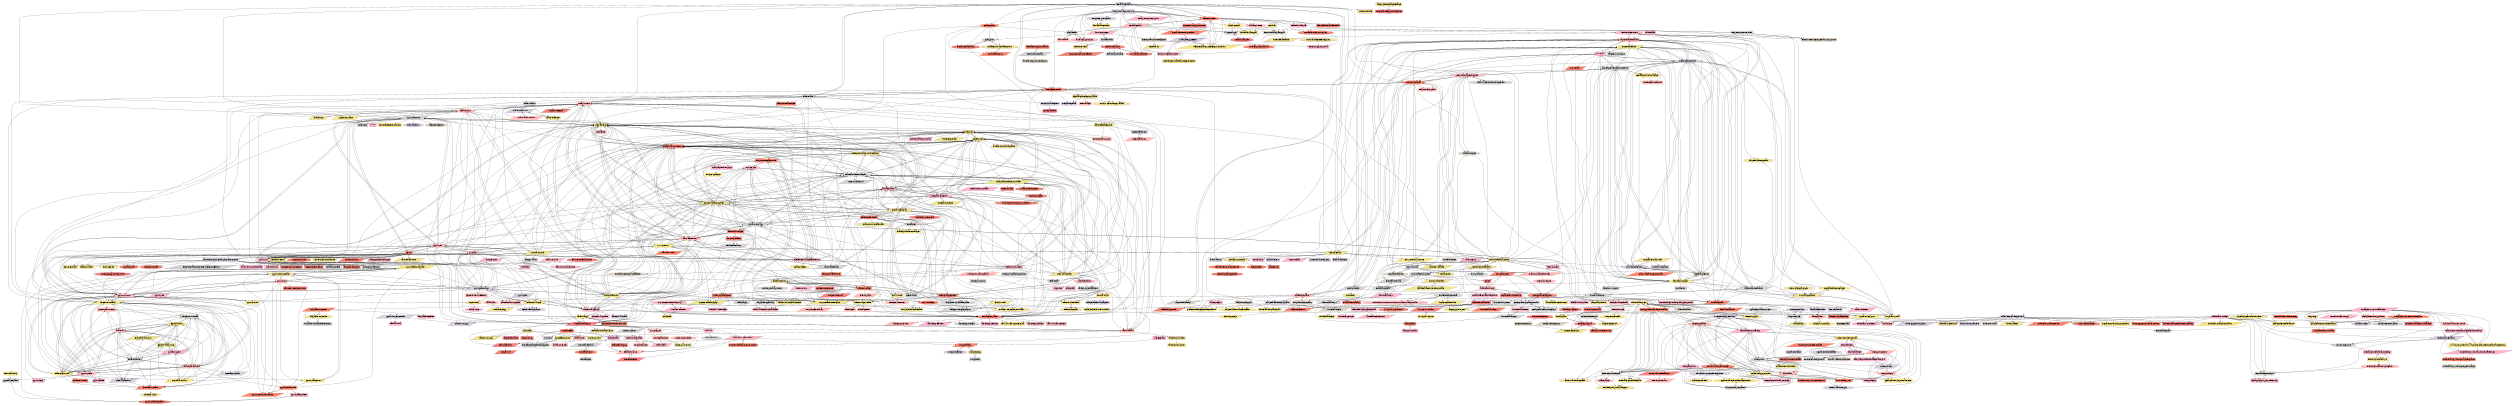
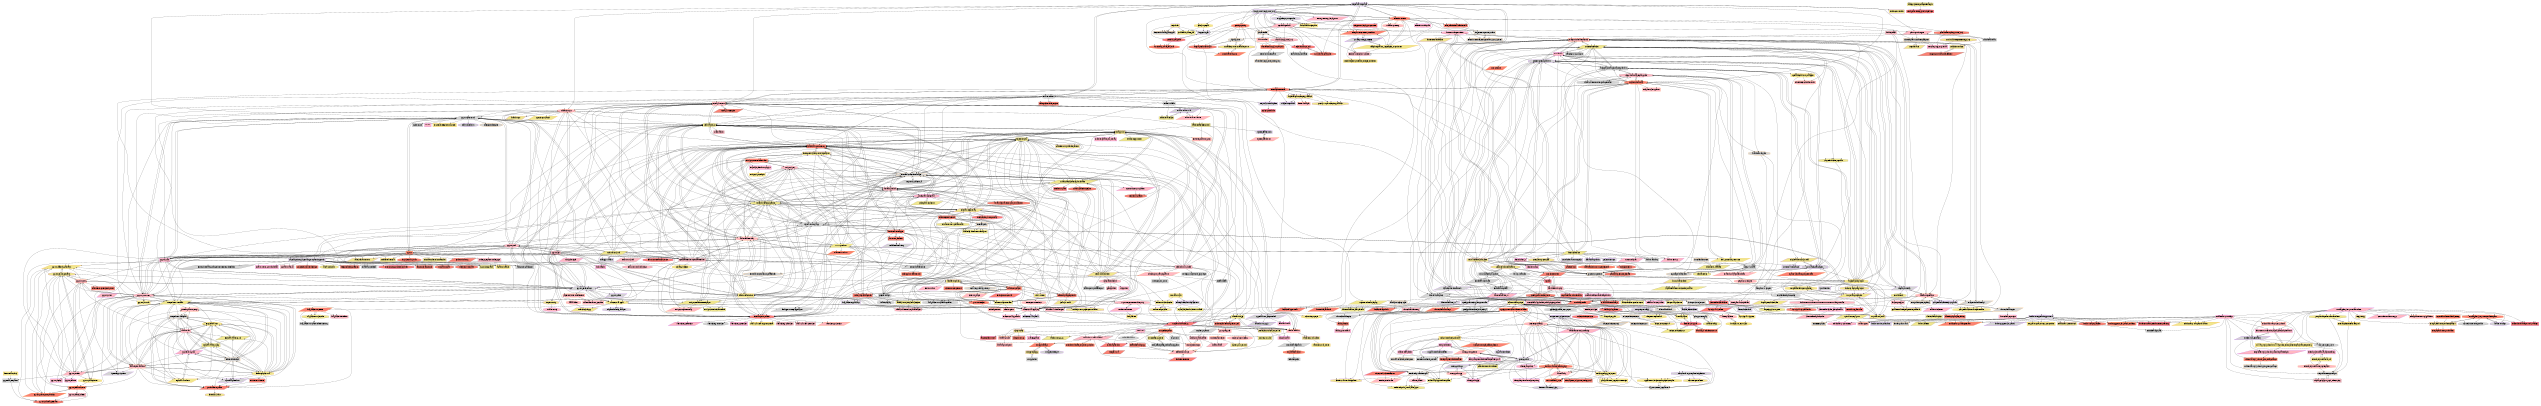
(111, 270) -> (363, 264)
